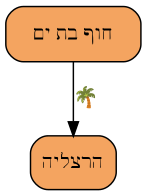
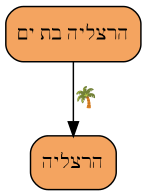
(73, 34) -> (73, 34)
